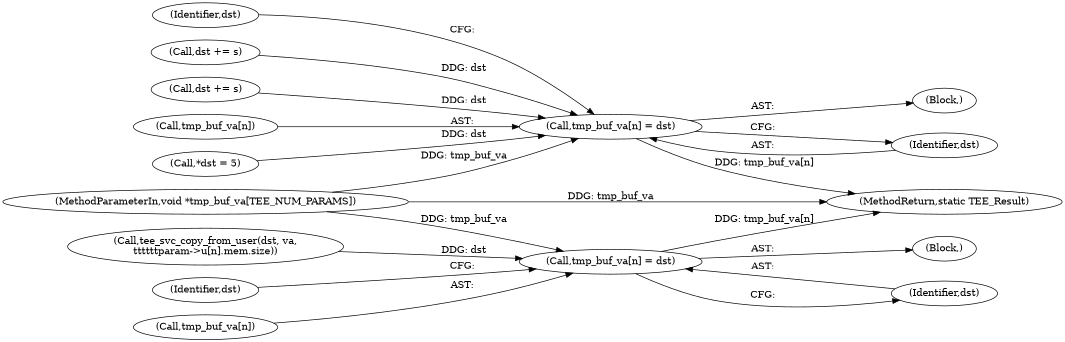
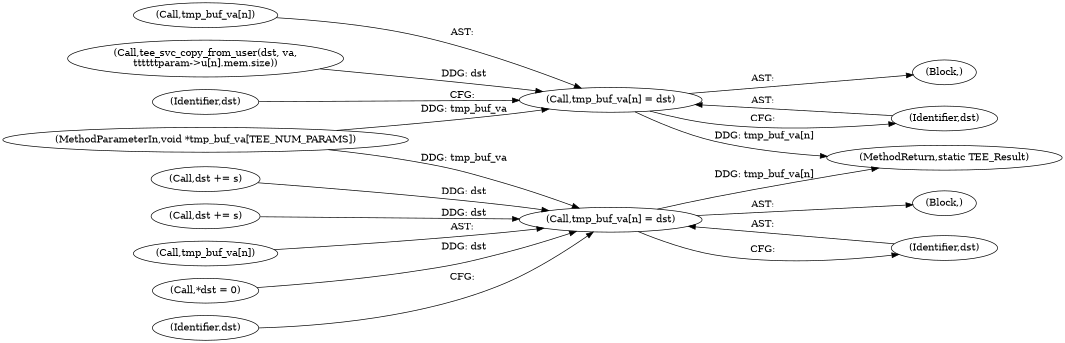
(206, 164) -> (206, 291)
(614, 202) -> none
